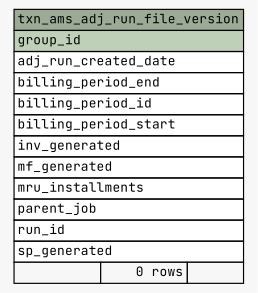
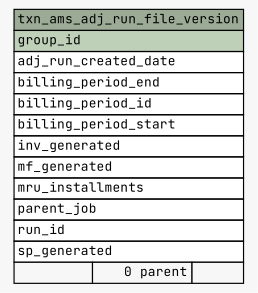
(160, 272) -> (156, 272)
